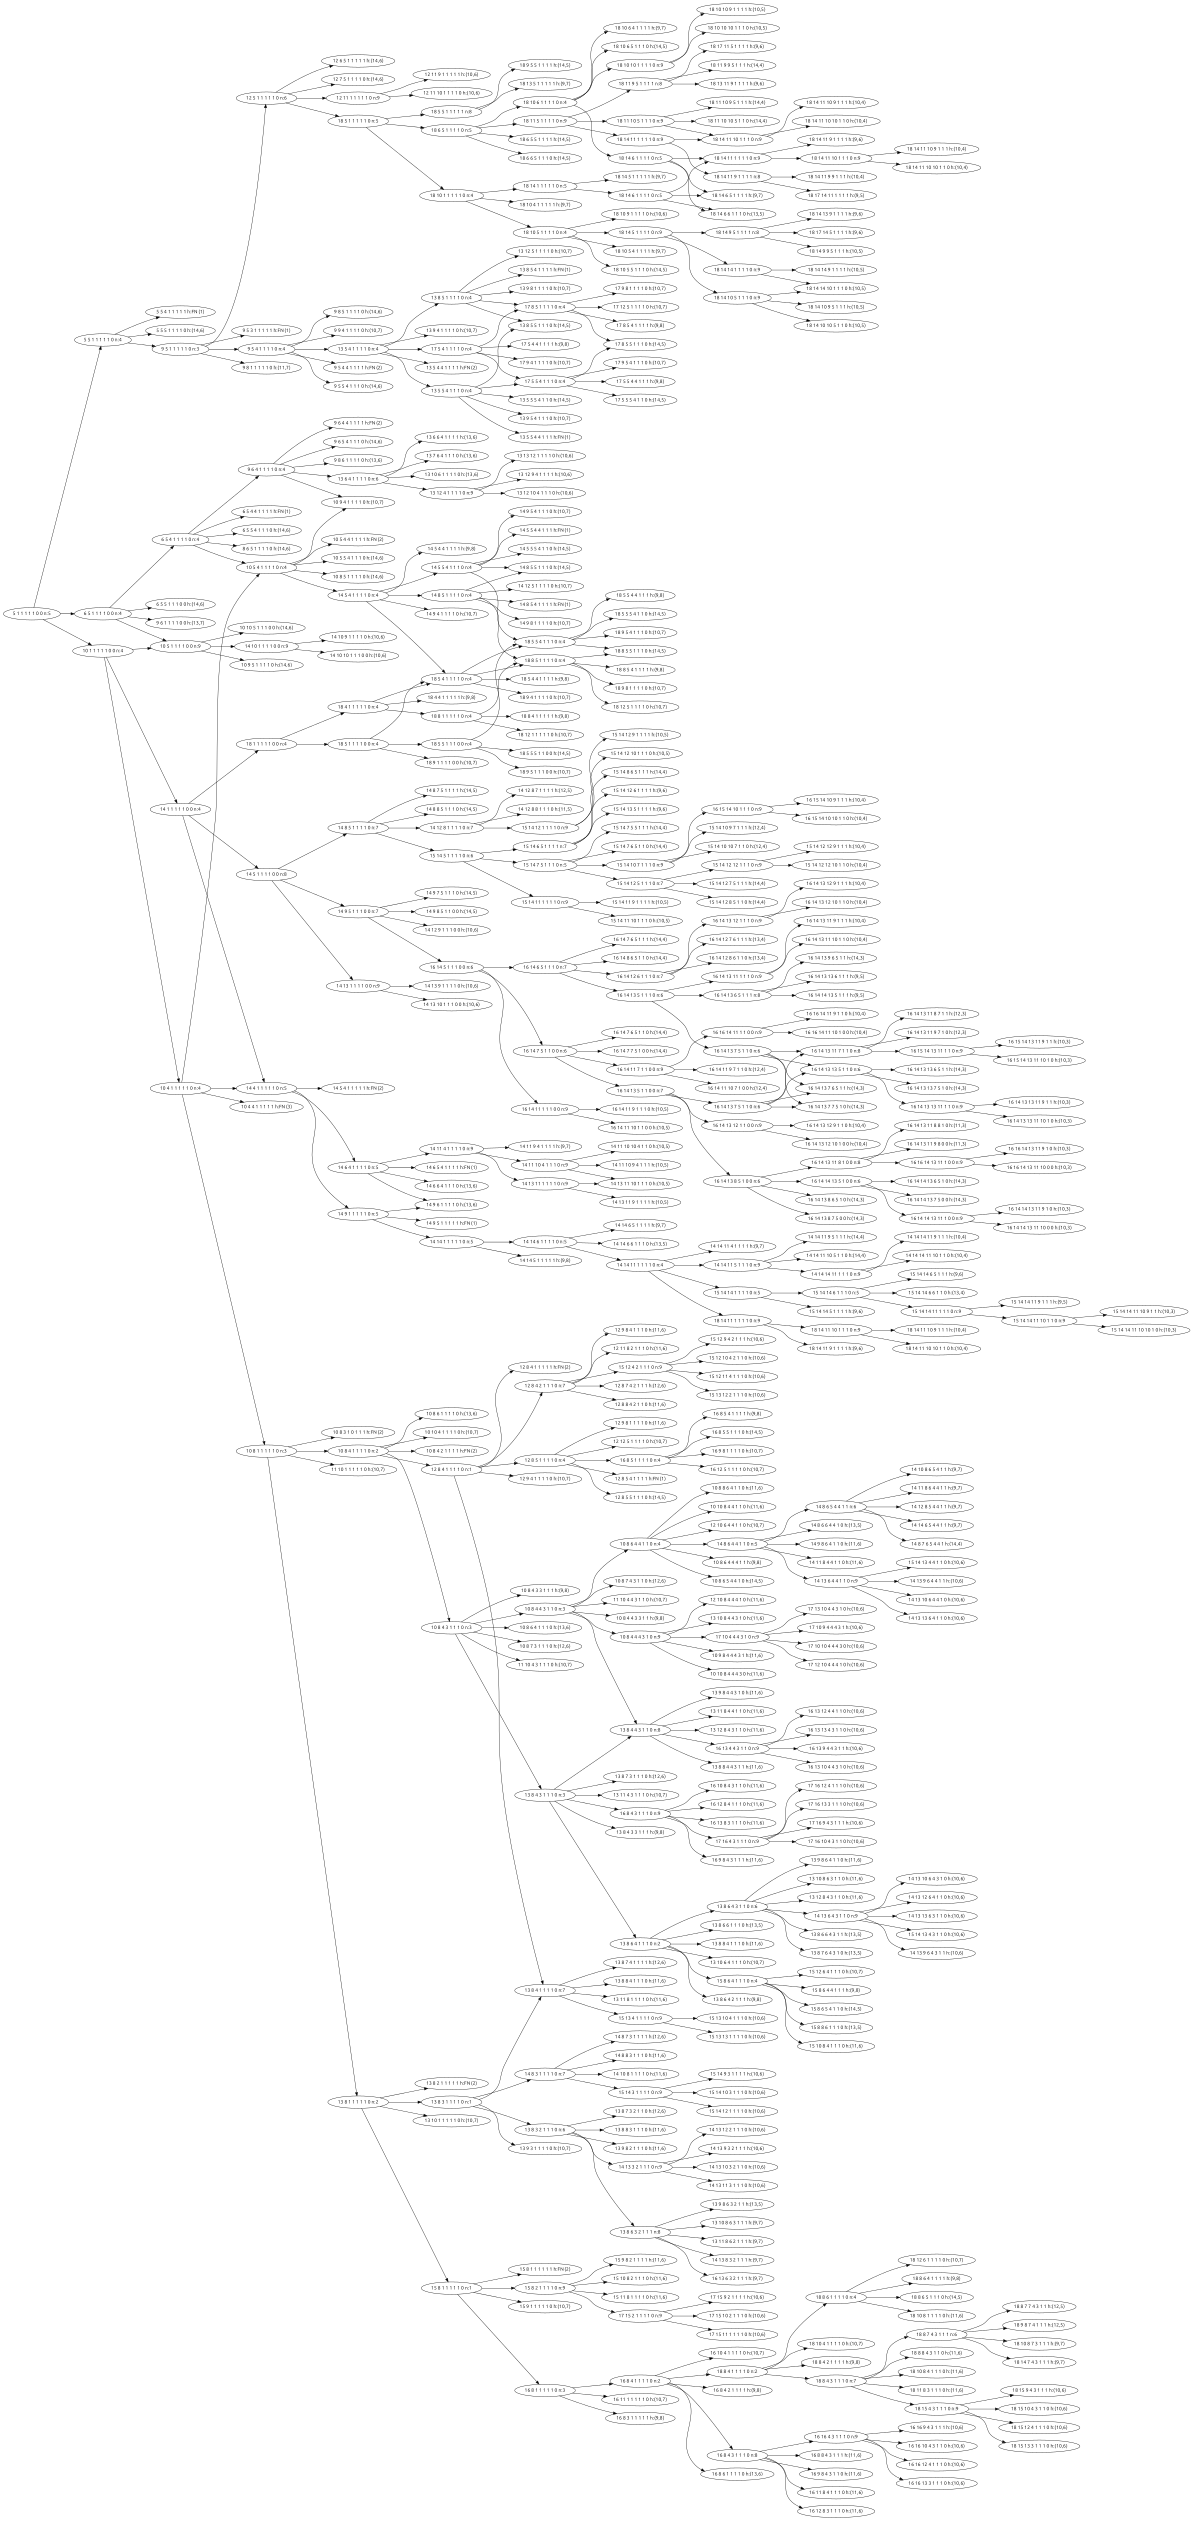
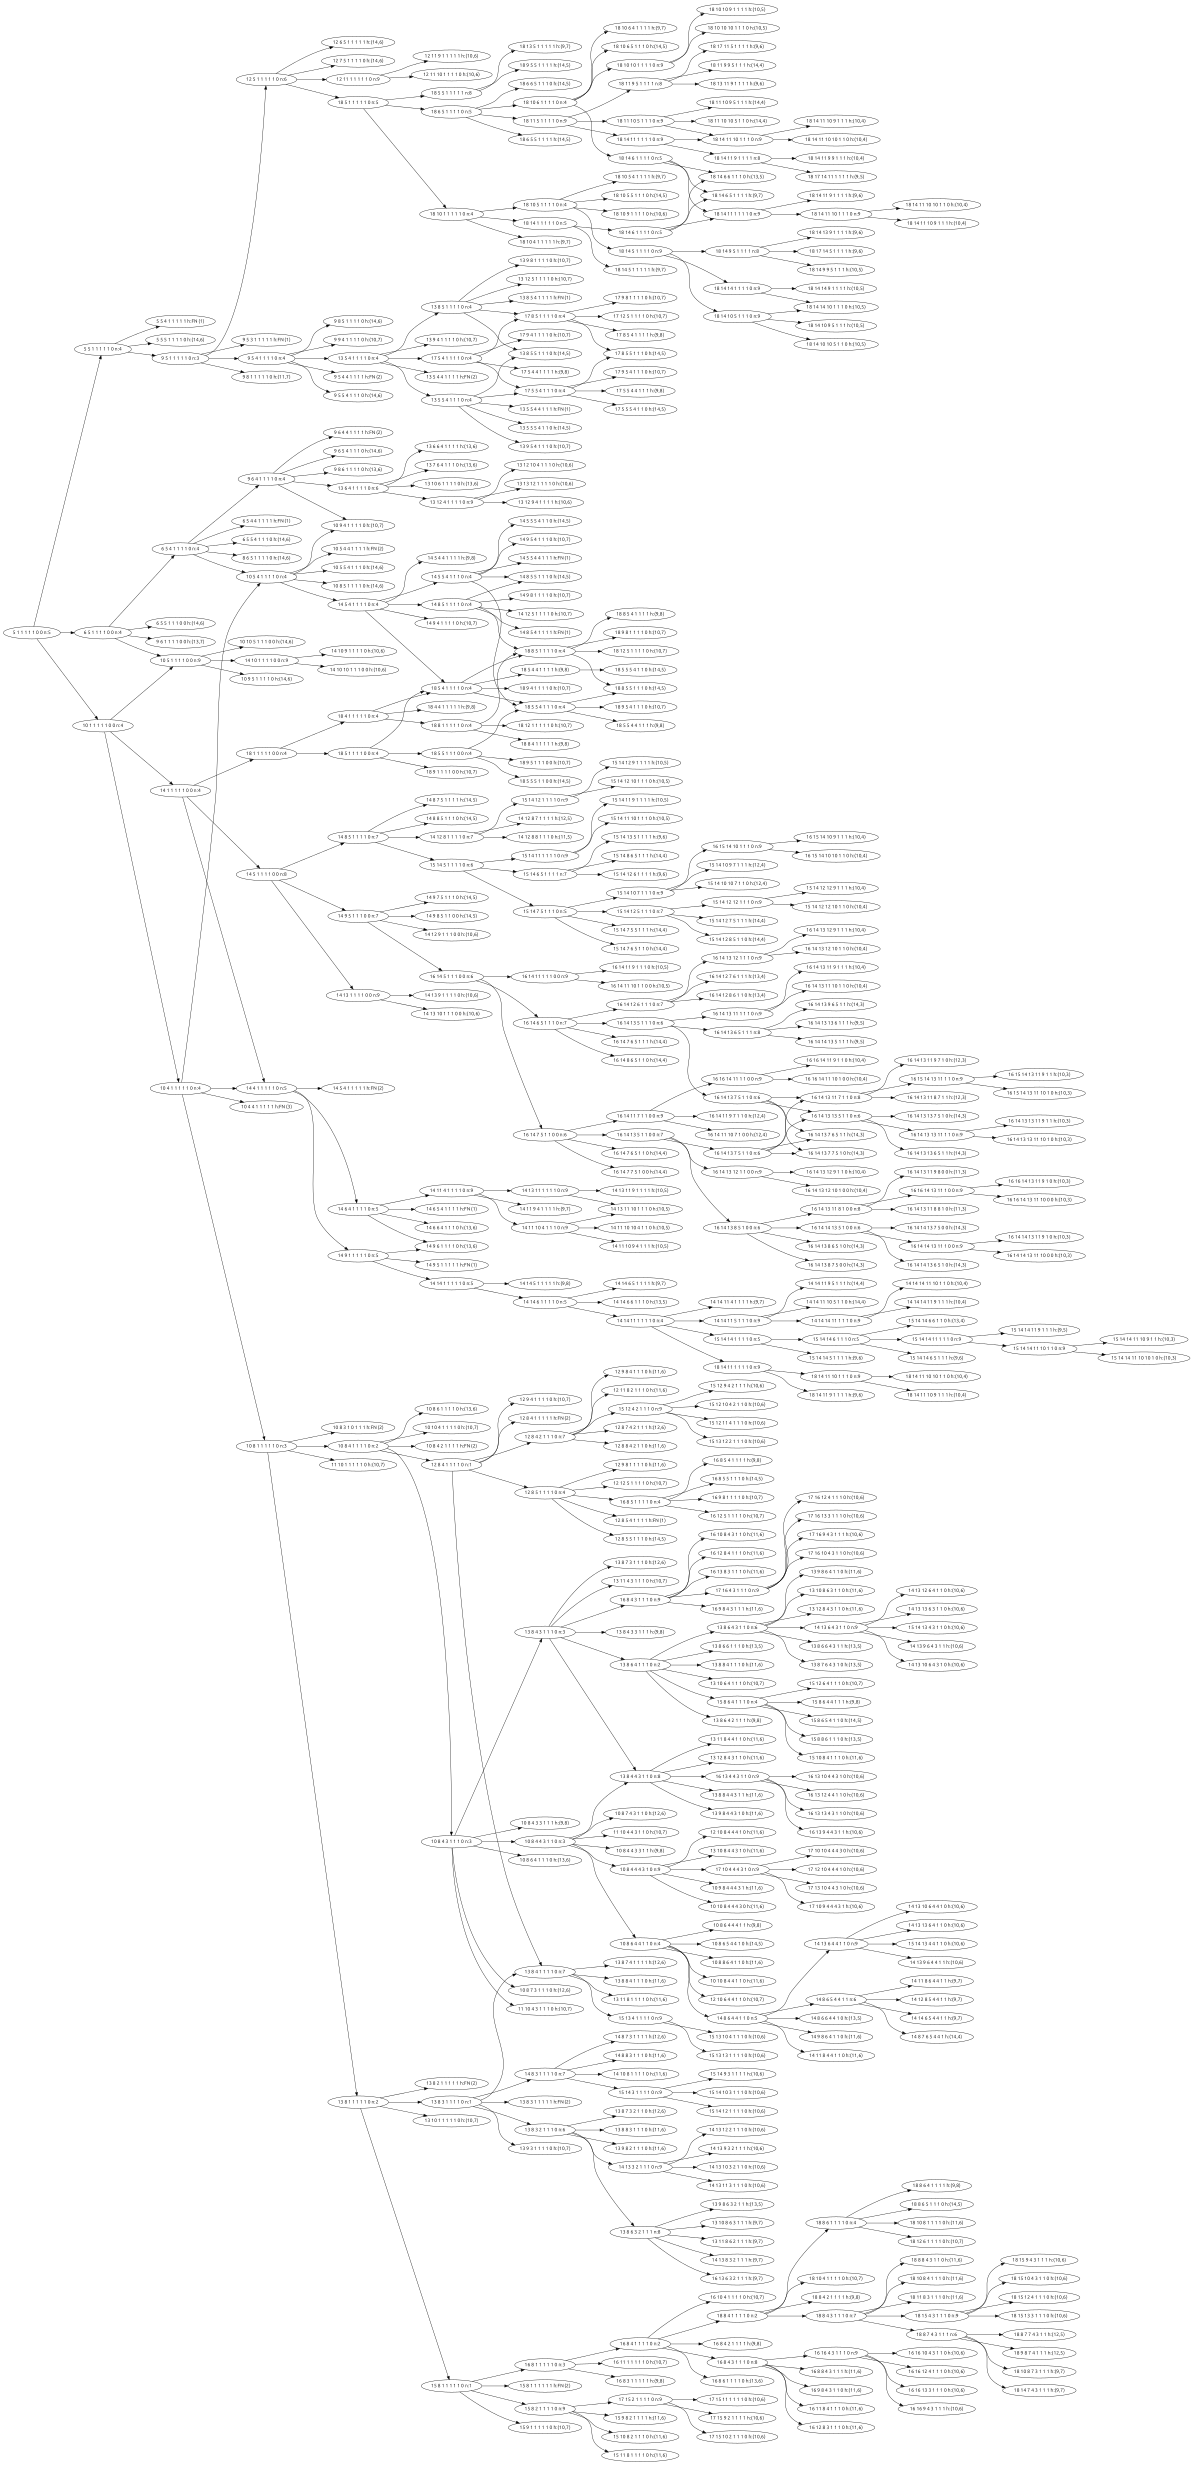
(592, 628) -> (590, 670)
(937, 1470) -> none
none -> (545, 2102)
